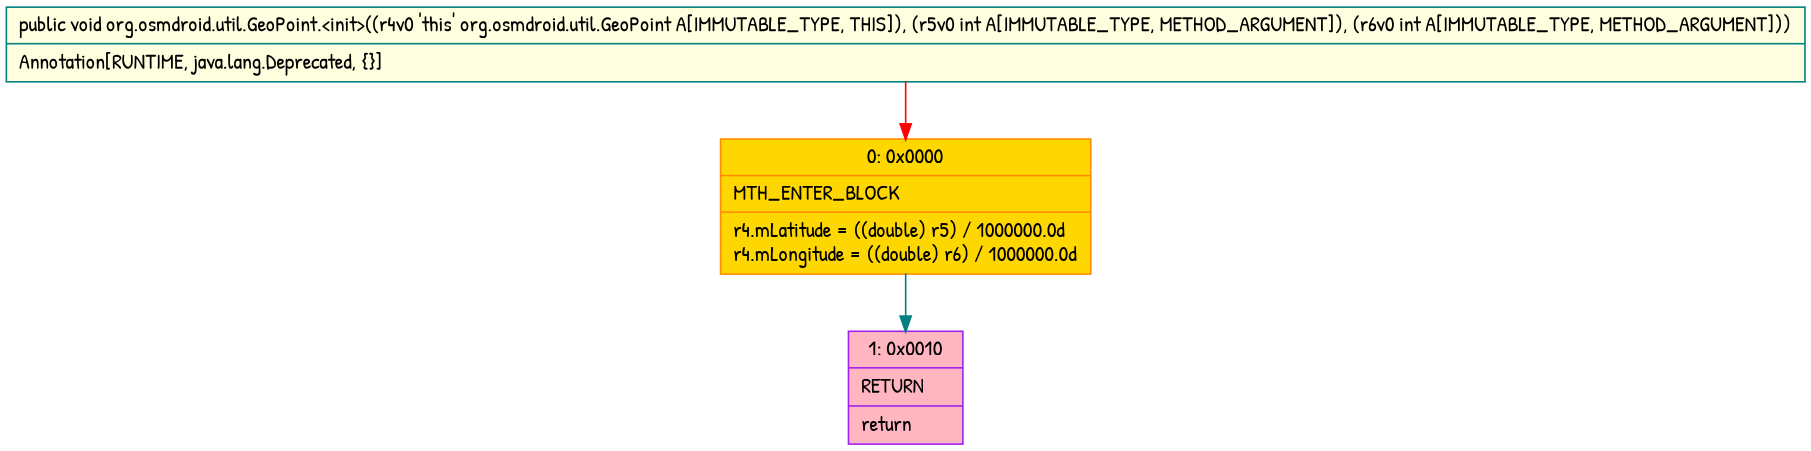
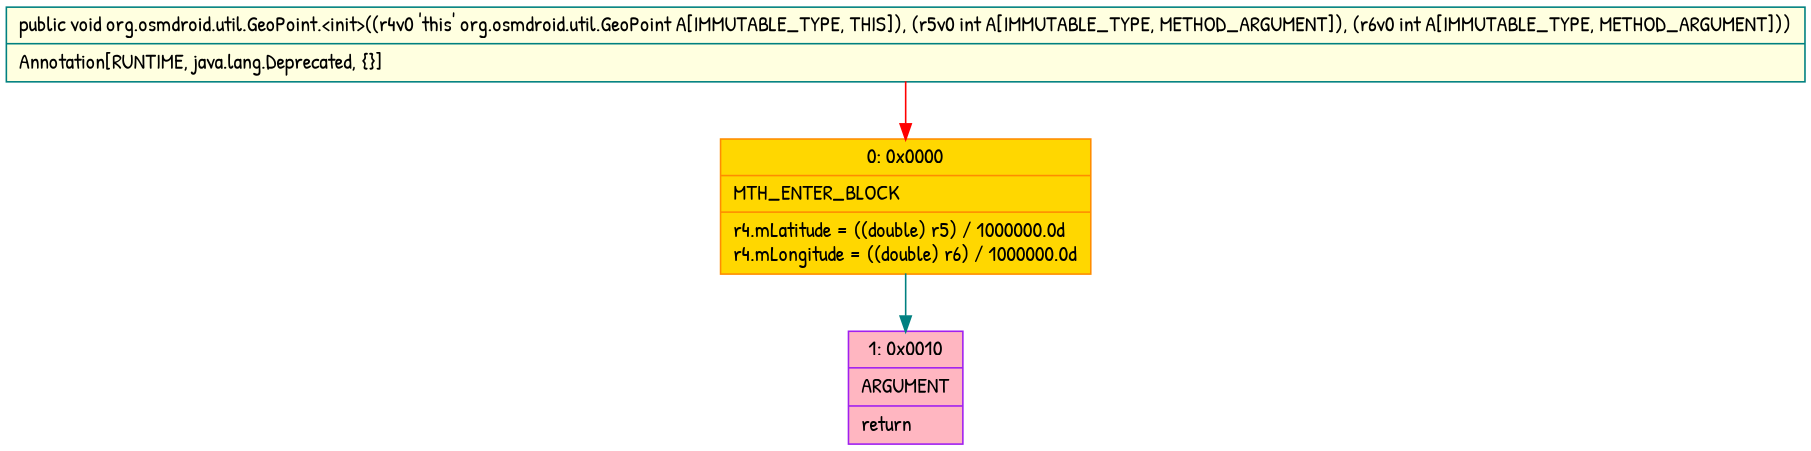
(893, 386) -> (906, 386)
